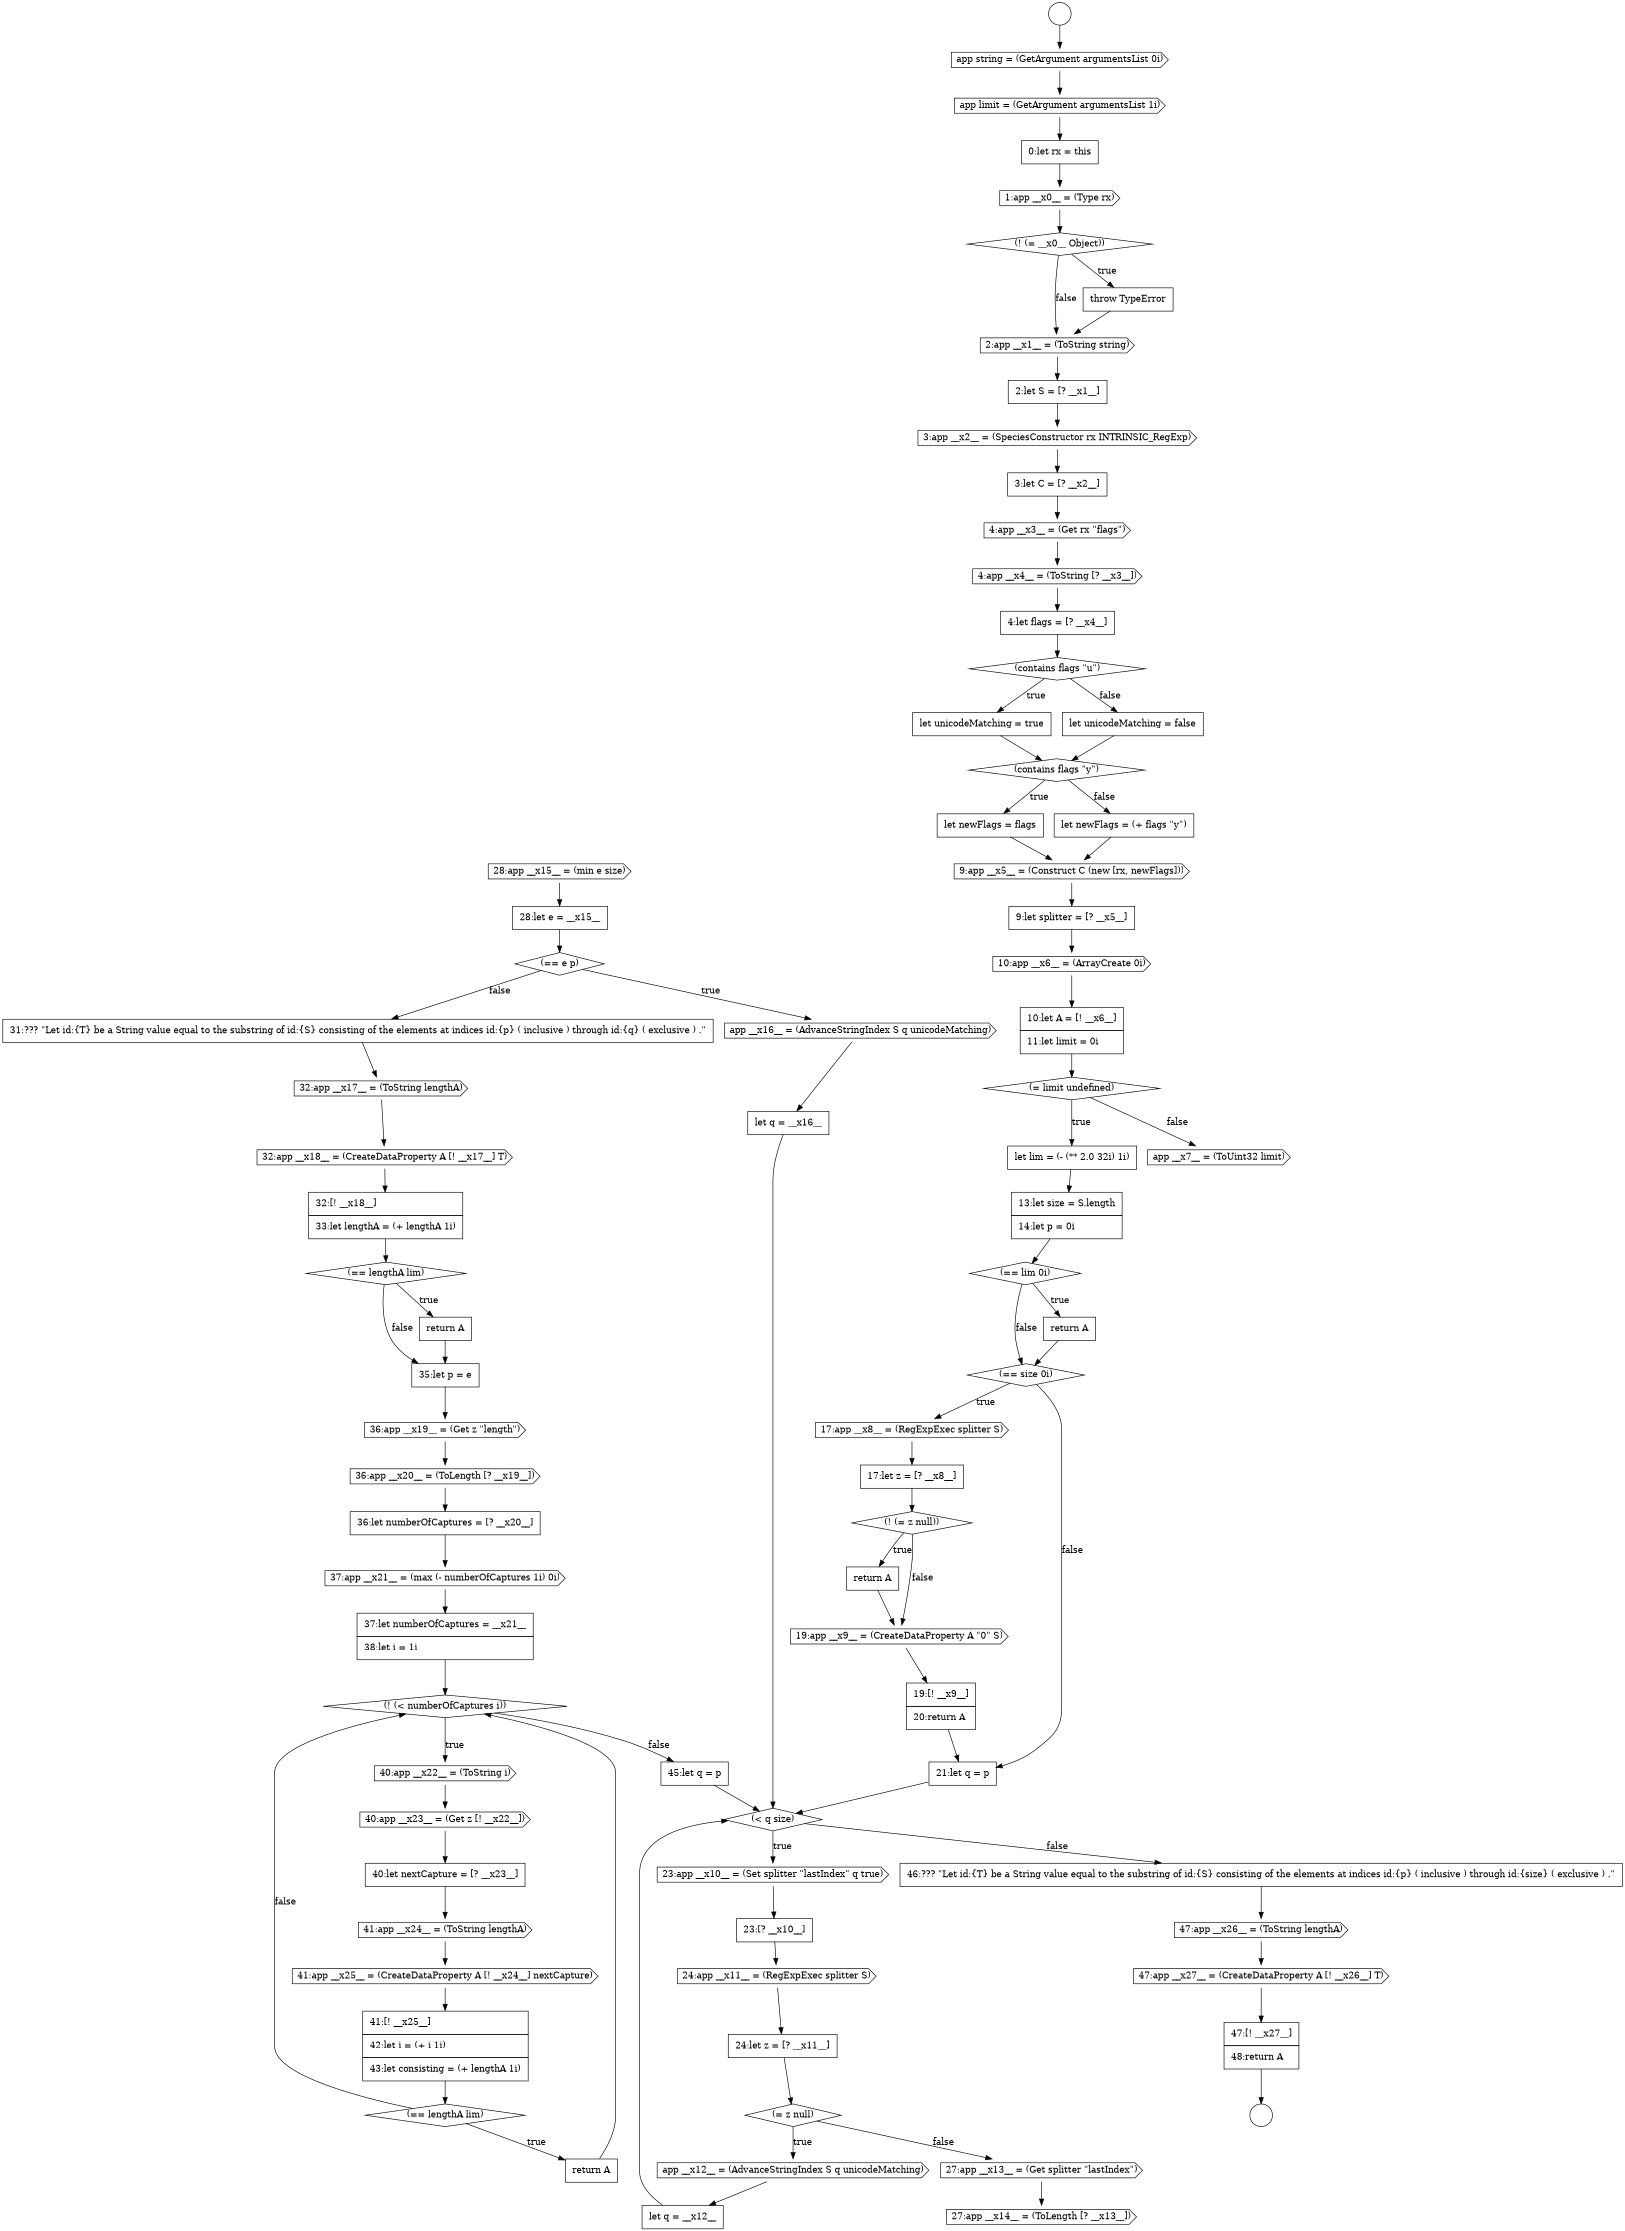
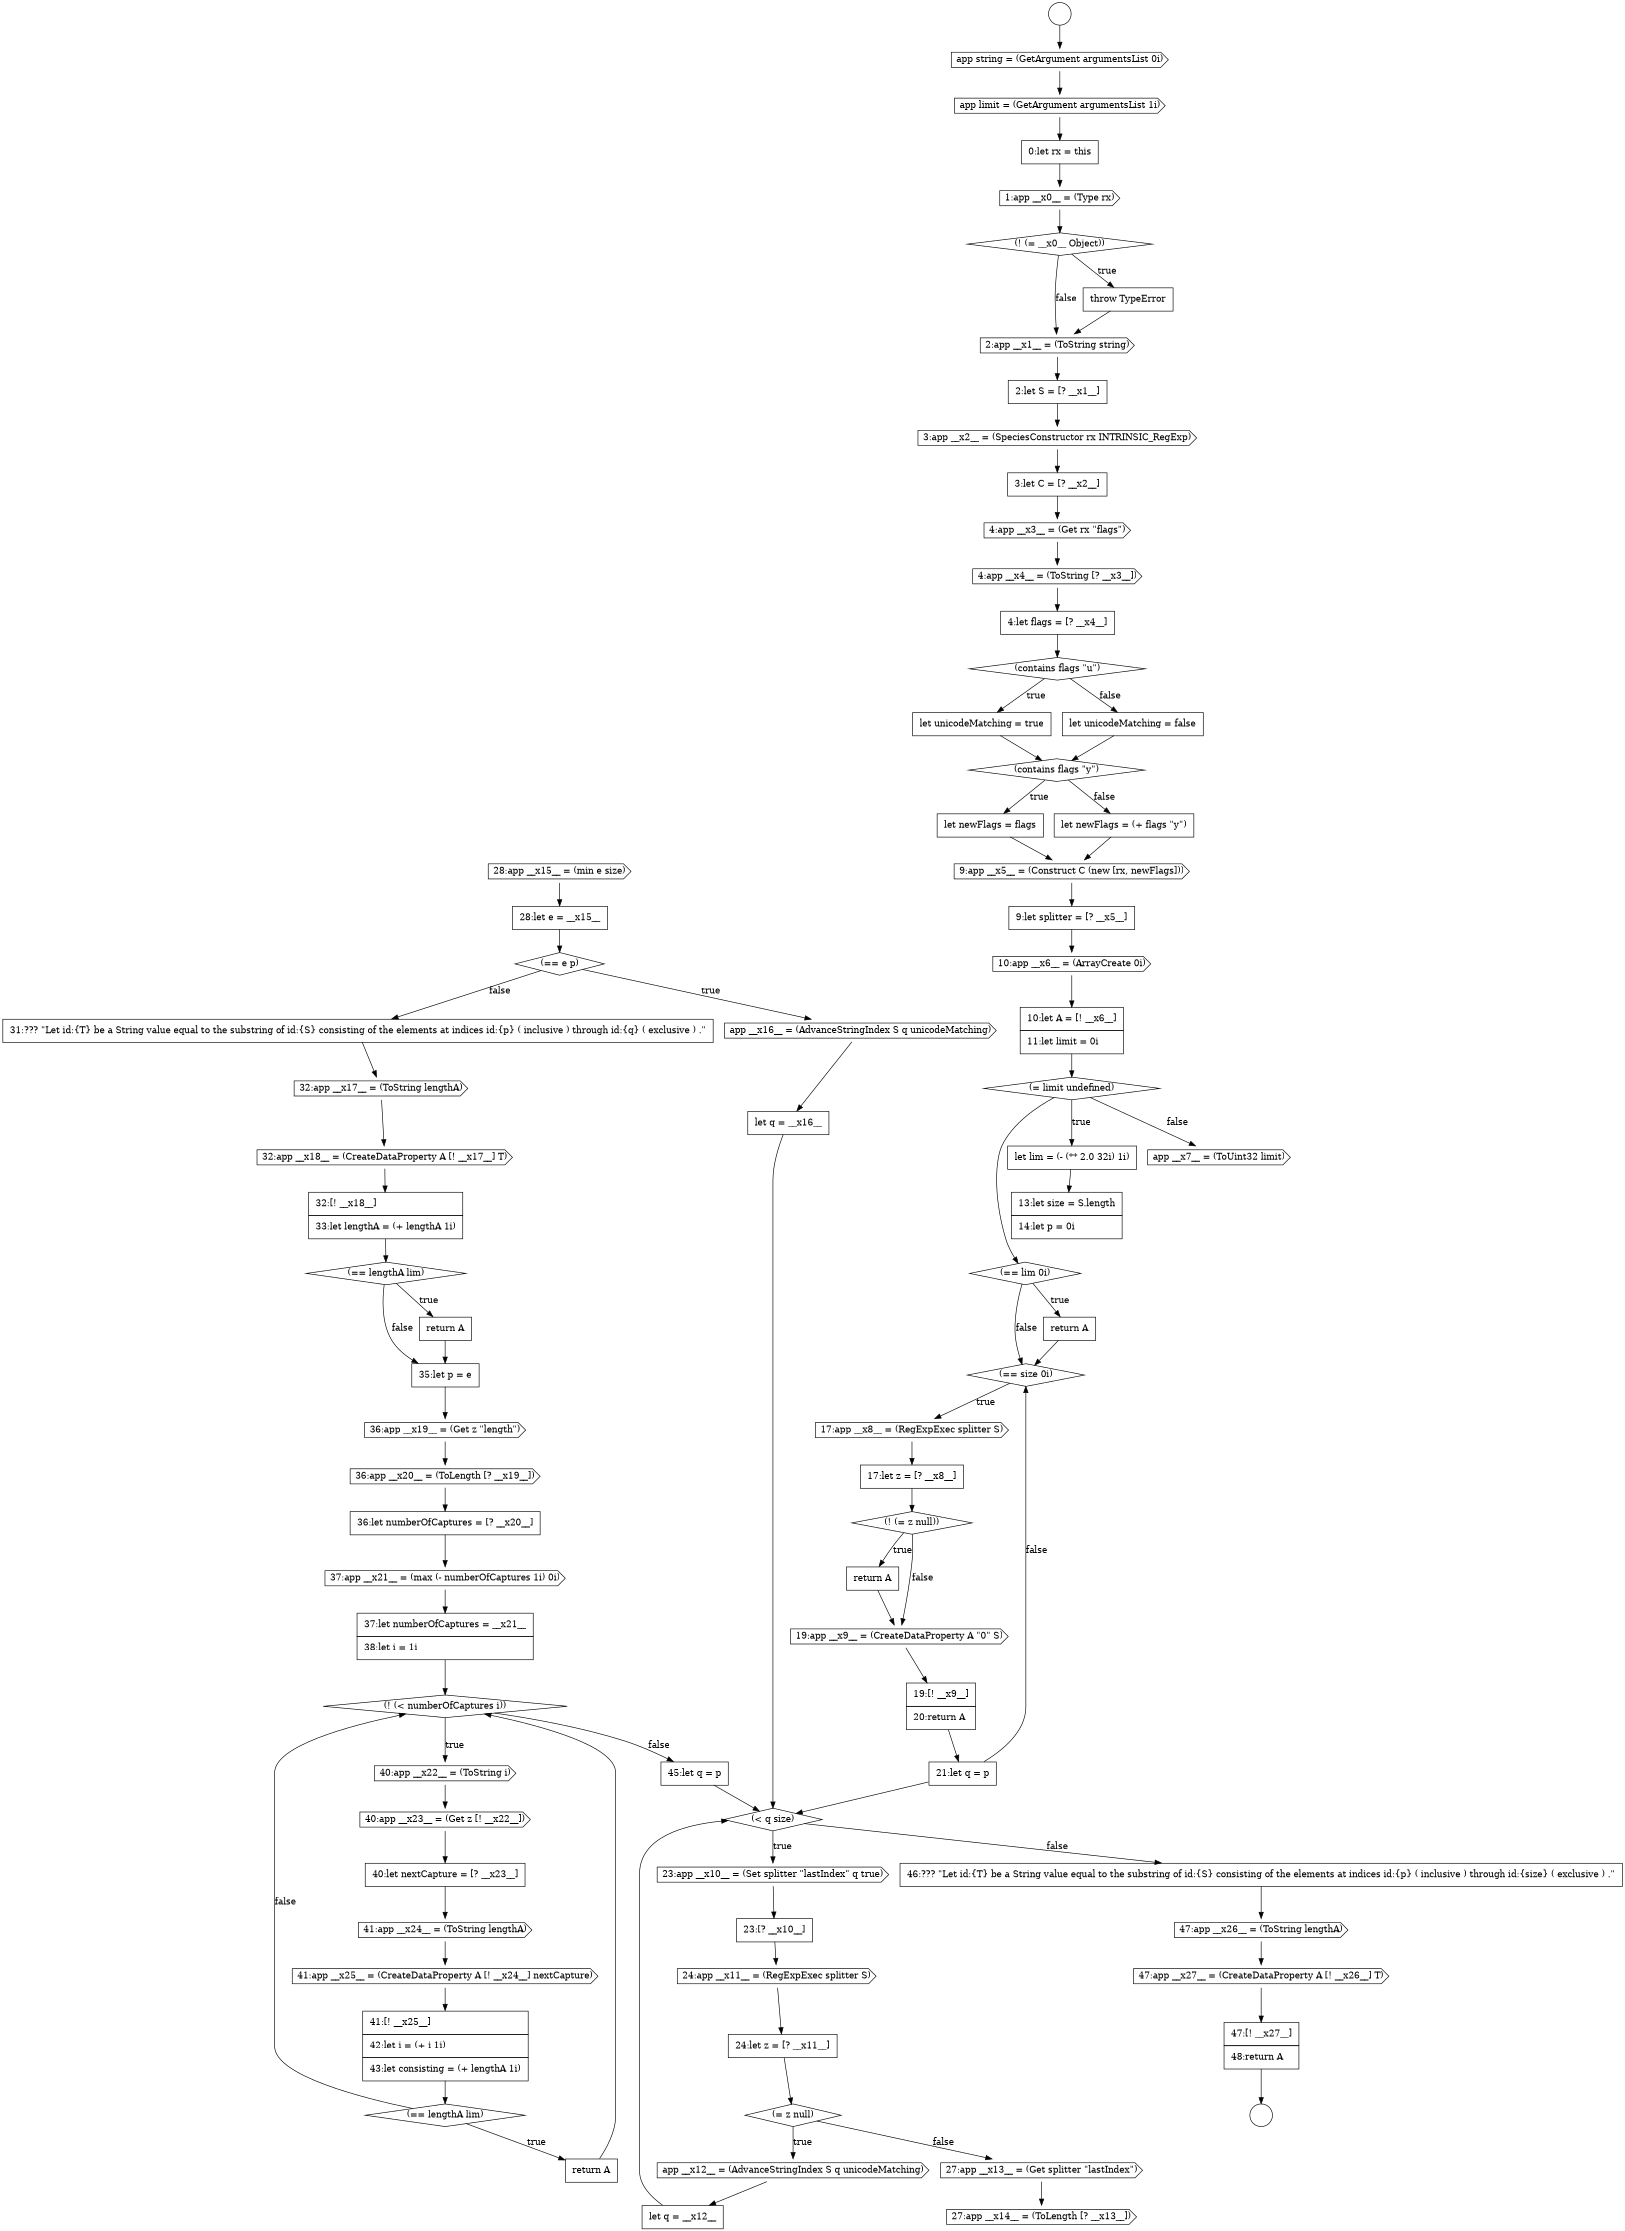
(1043, 1248) -> (997, 1167)
(1062, 1587) -> (1026, 1586)
